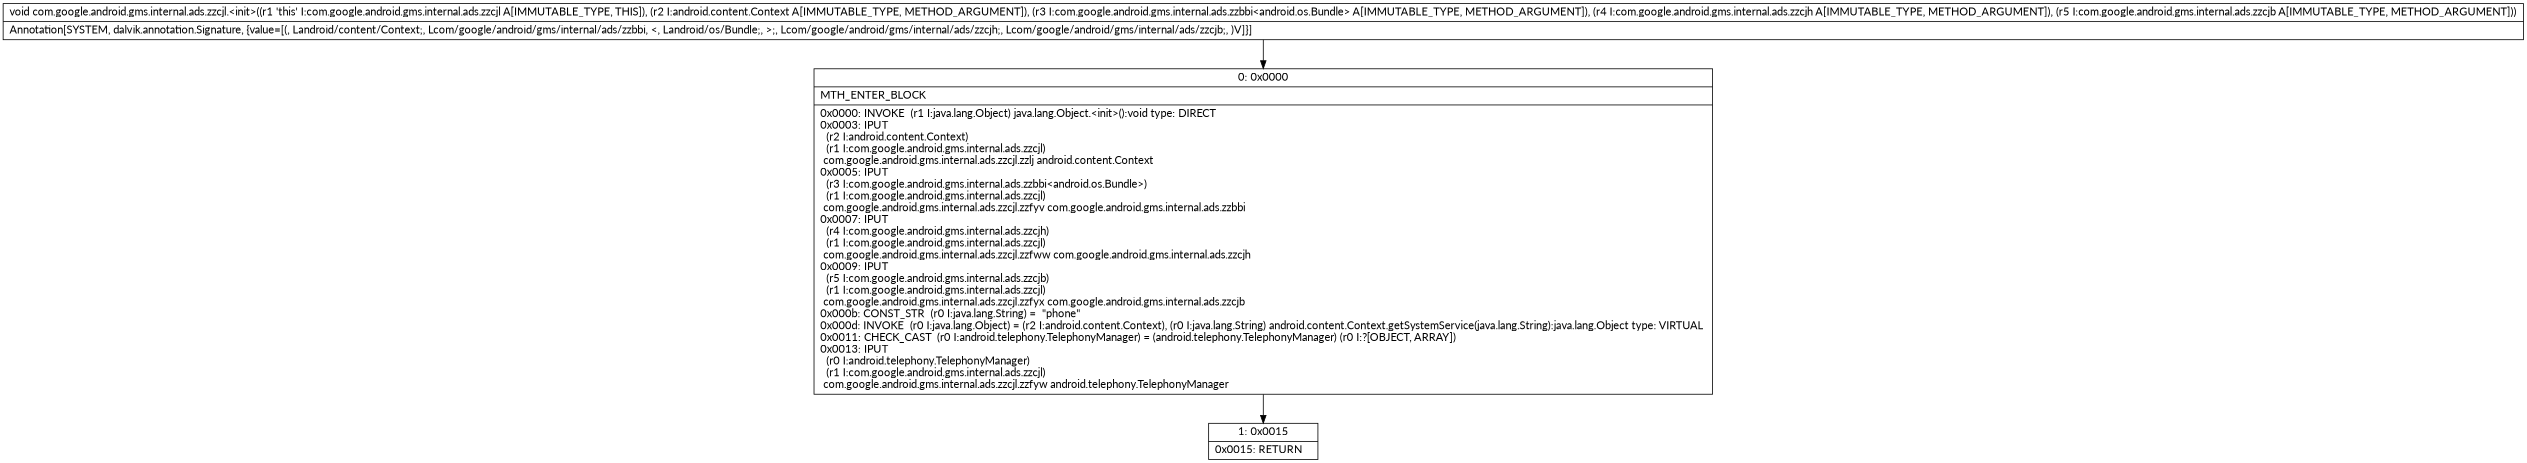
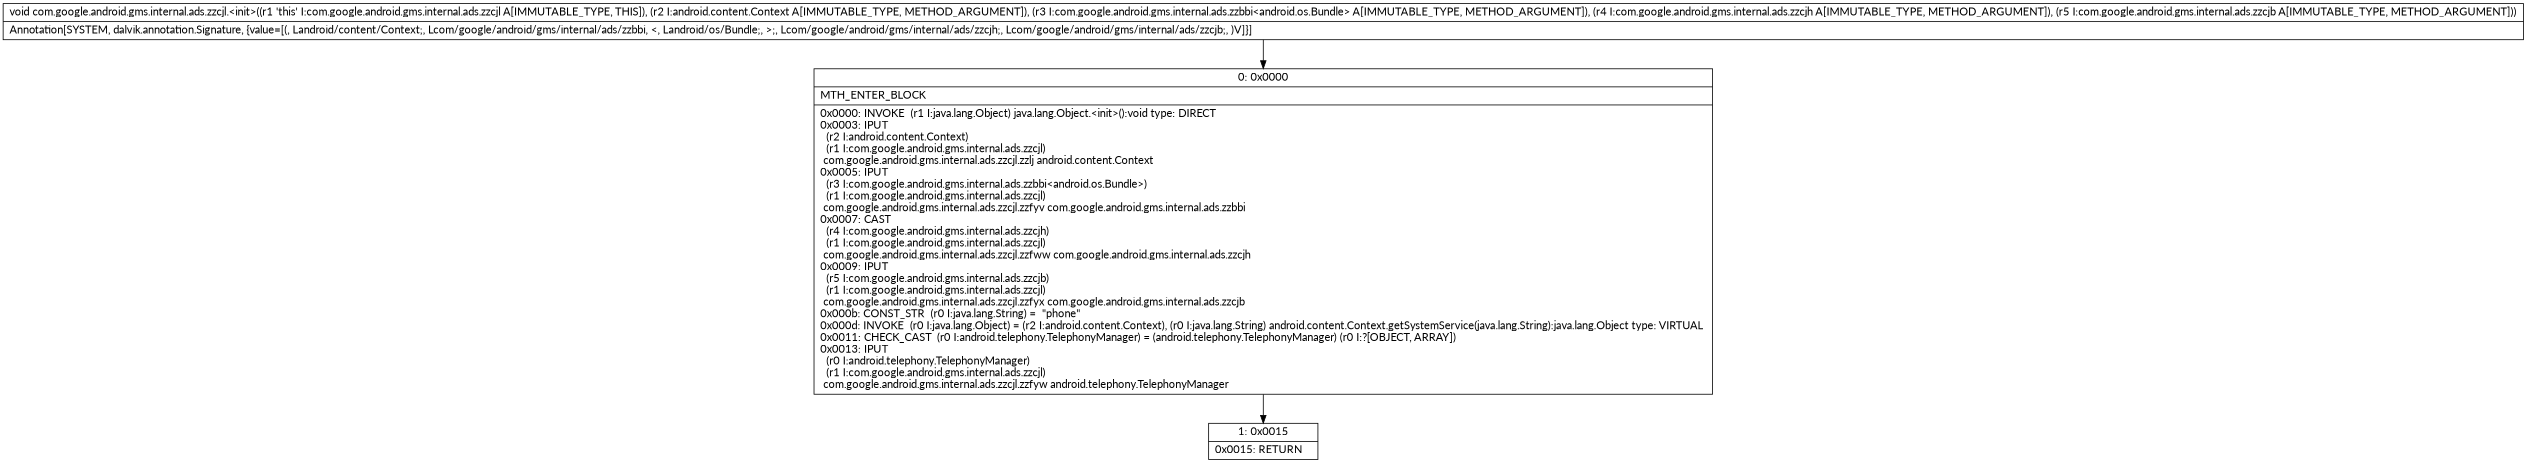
(857, 220) -> (858, 220)
